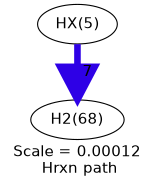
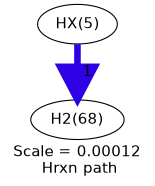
(85, 72) -> (85, 72)
